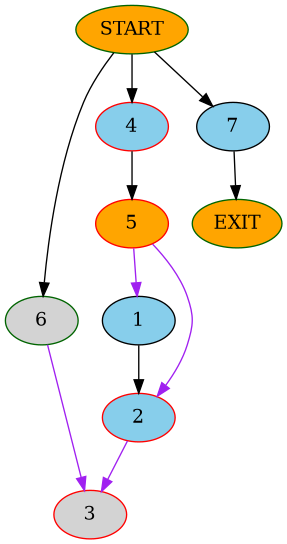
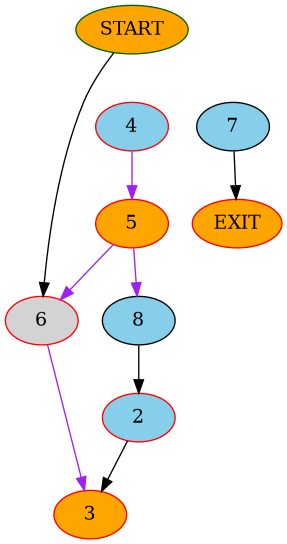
(132, 72) -> none
(179, 74) -> none
(132, 169) -> (132, 169)
(237, 224) -> (237, 224)
(191, 312) -> (92, 267)
(42, 321) -> (42, 321)
(139, 321) -> (139, 321)
(118, 460) -> (118, 460)
(90, 515) -> (90, 515)
